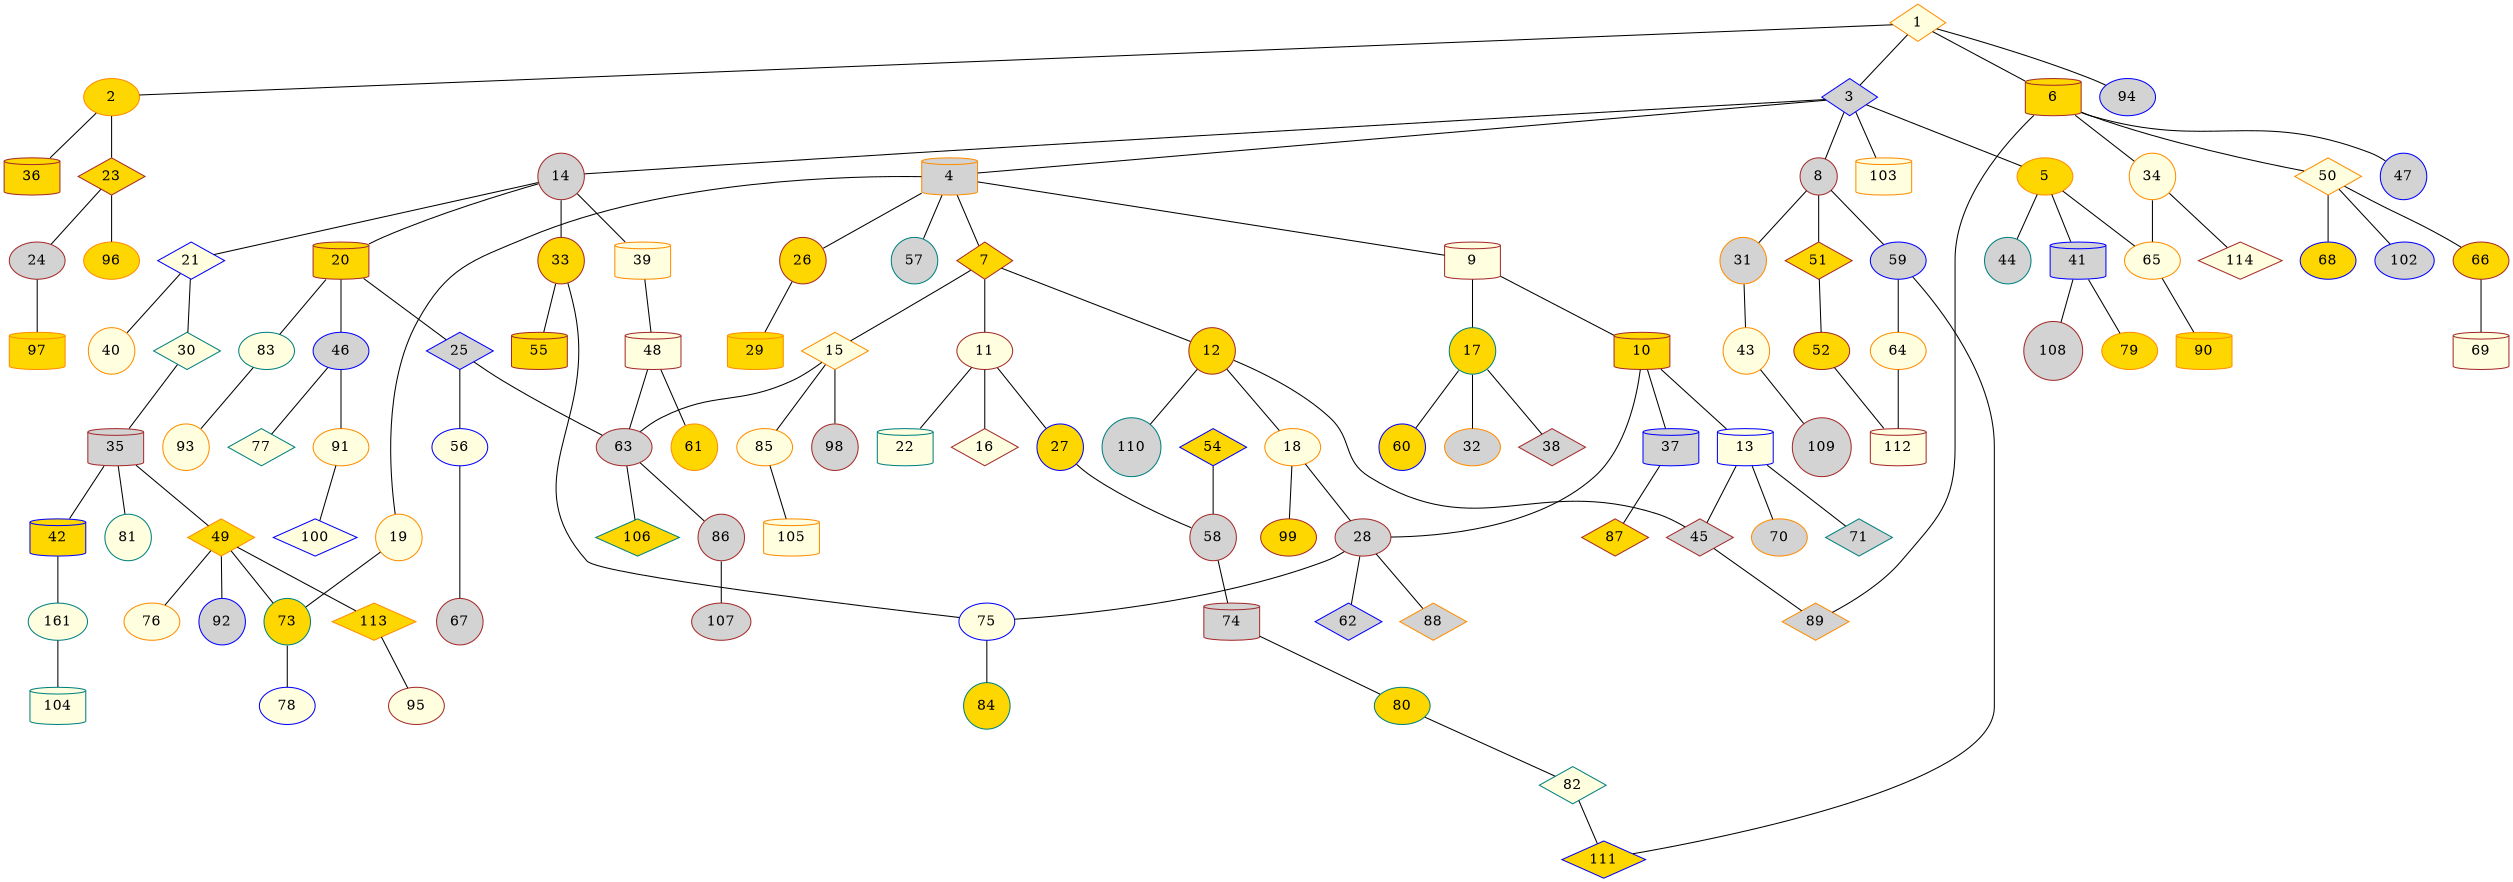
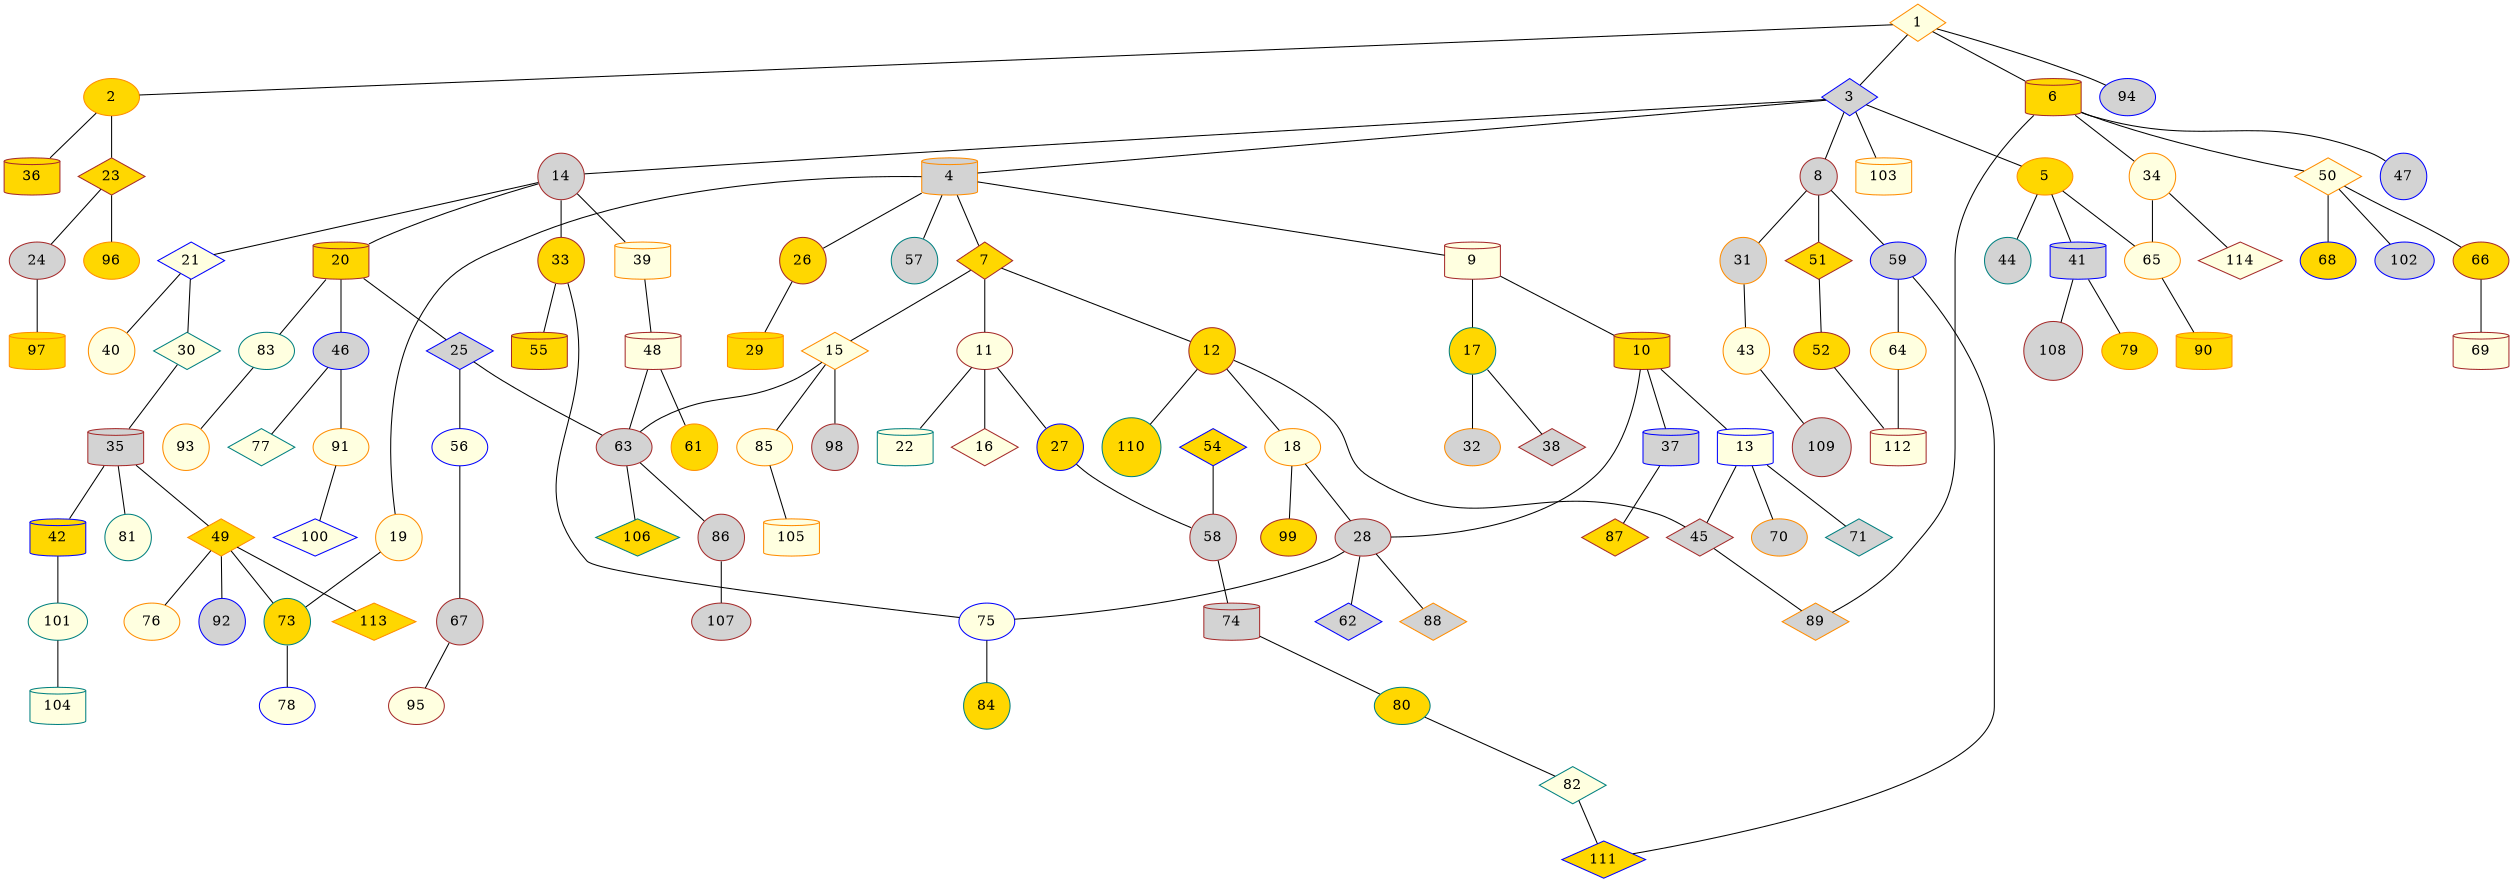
(1132, 447) -> (1132, 447)
(1402, 447) -> none
(58, 622) -> (58, 622)
(395, 663) -> (437, 666)
